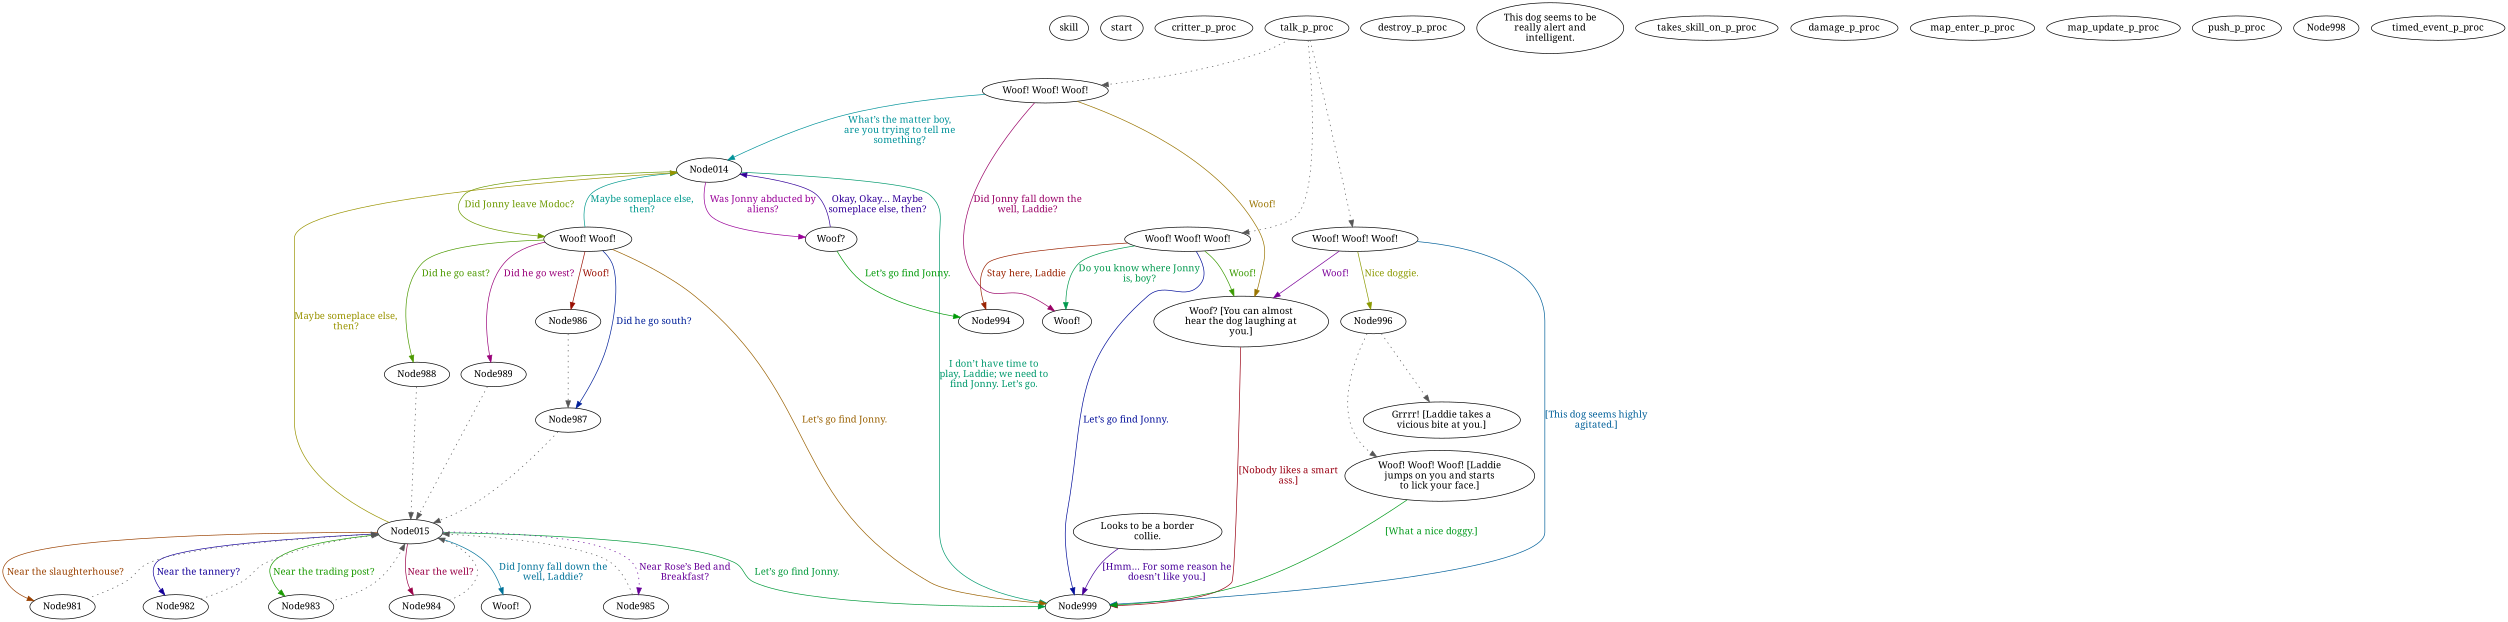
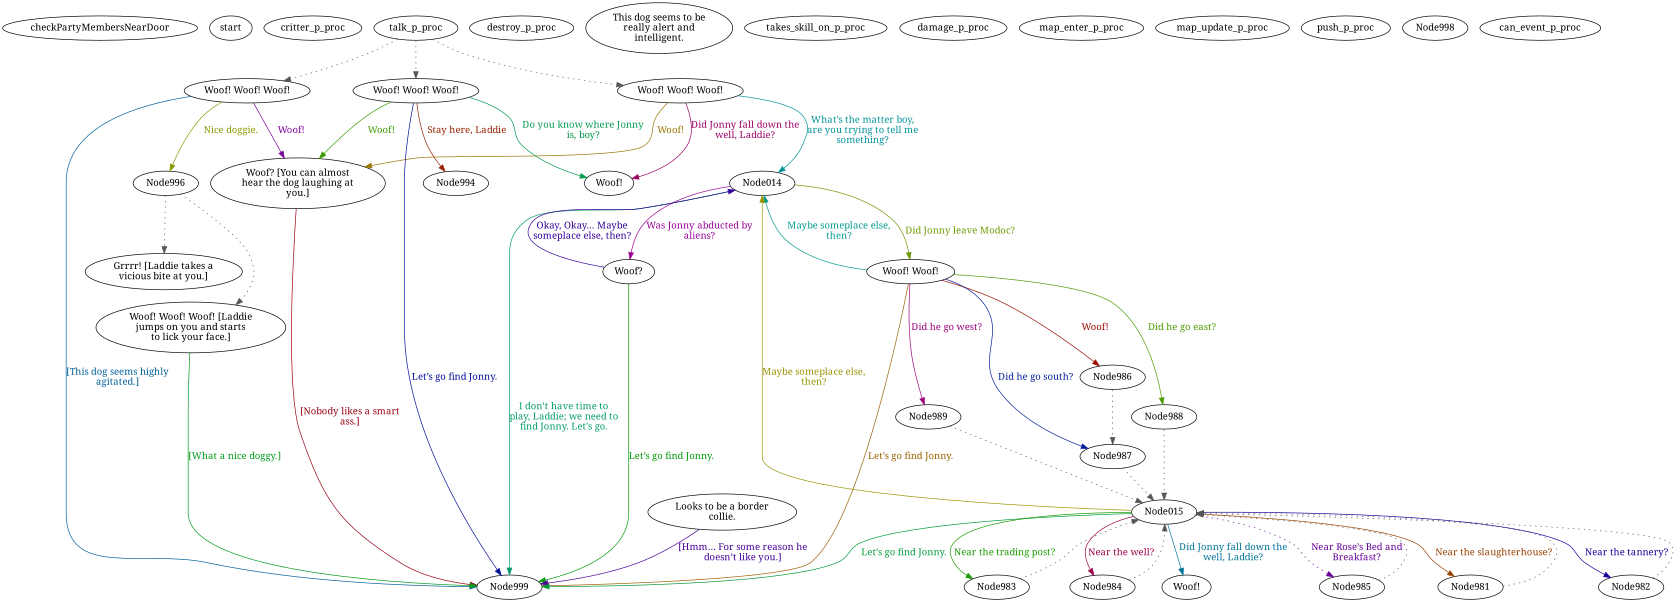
(1069, 28) -> (100, 28)
(2438, 28) -> (1540, 28)
(887, 296) -> (629, 456)
